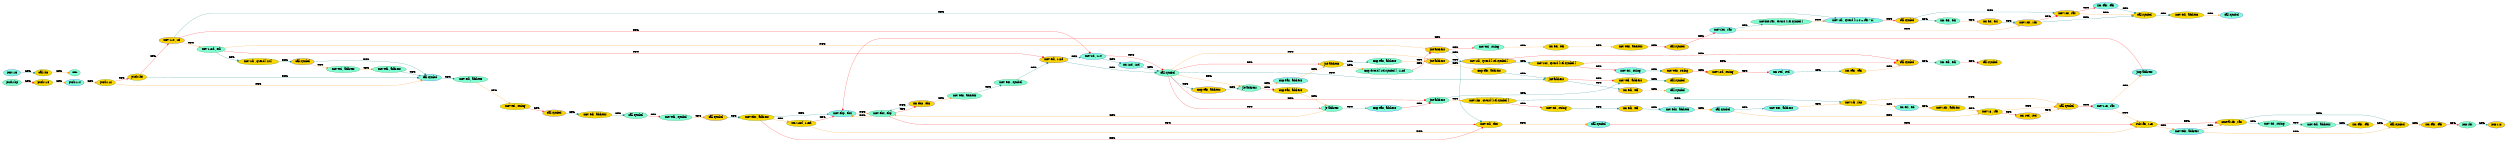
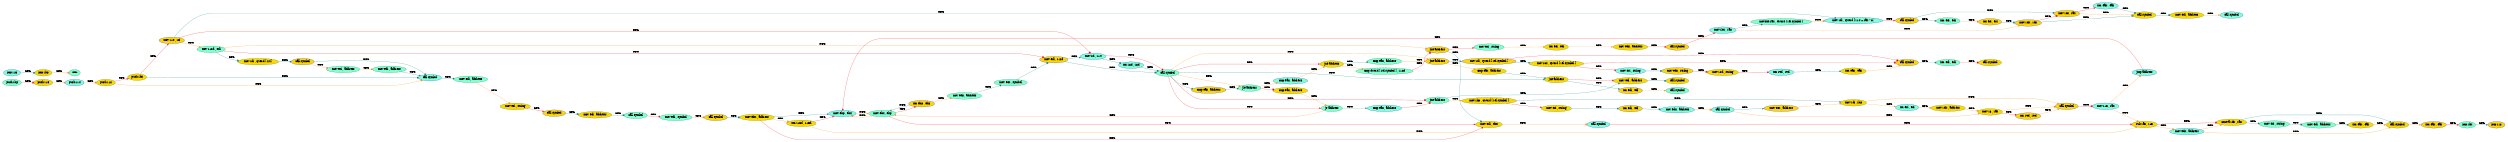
(43, 73) -> (43, 73)
(1781, 108) -> (1781, 108)
